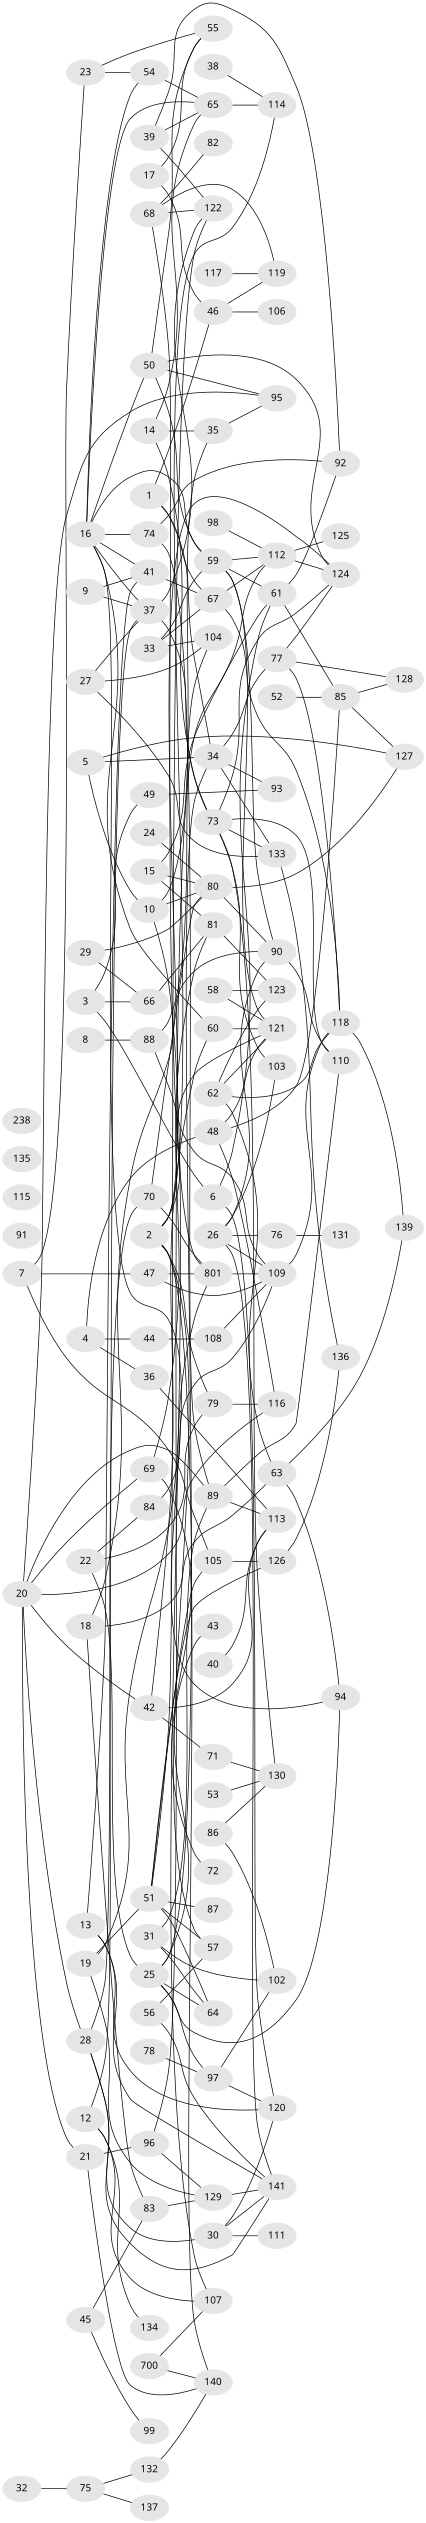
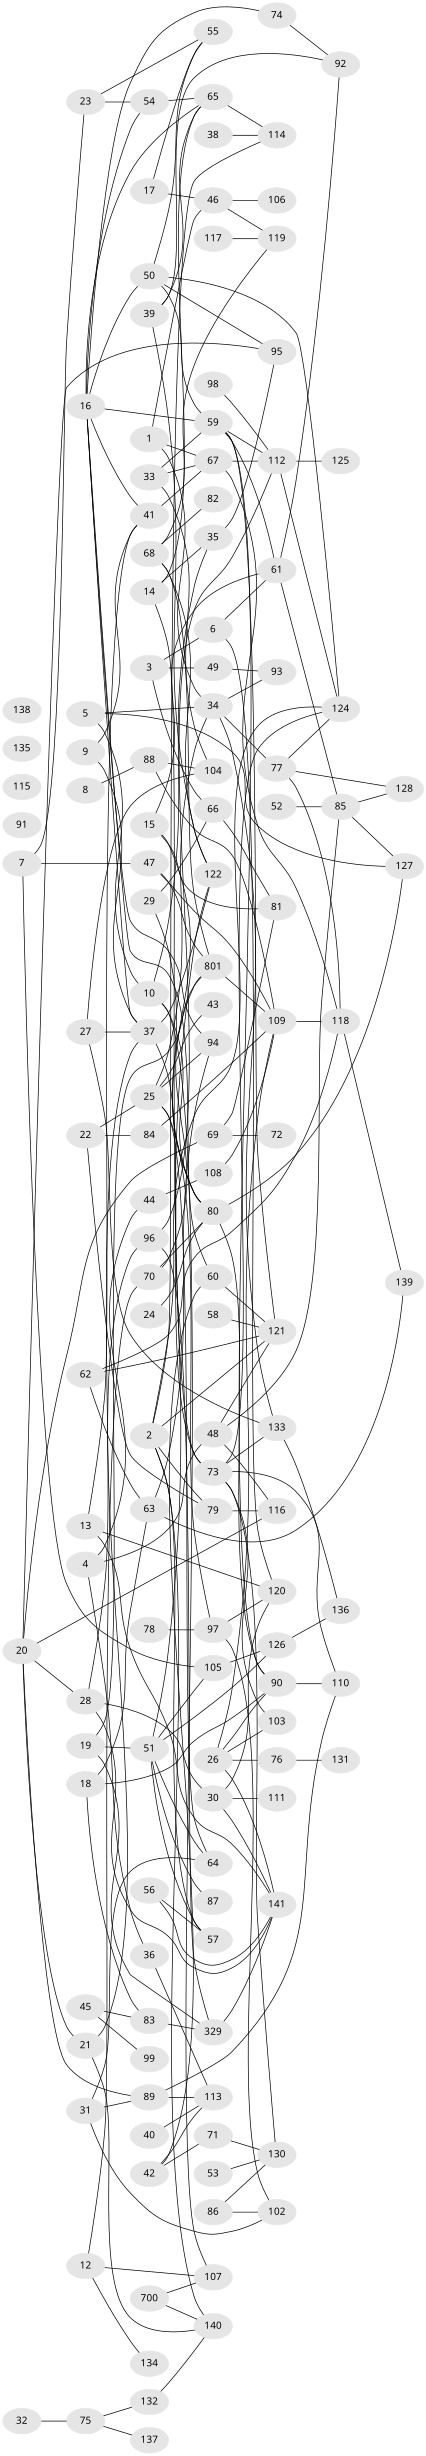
(277, 991) -> none
(190, 1013) -> none
(22, 1121) -> (22, 710)
(79, 1657) -> none
(213, 2198) -> (213, 2032)
